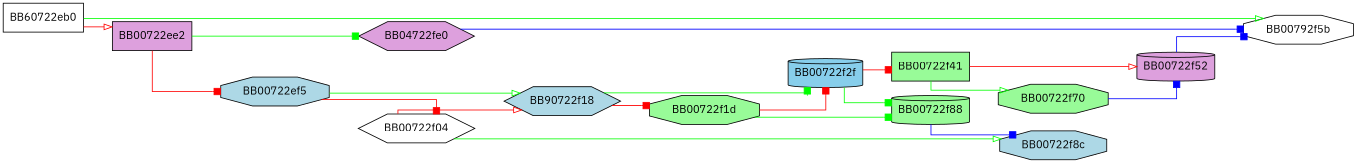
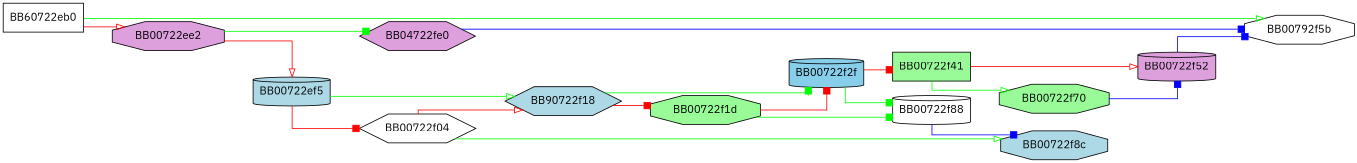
(152, 36) -> (168, 36)
(162, 92) -> (272, 41)
(275, 92) -> (292, 92)
(931, 110) -> (932, 110)
